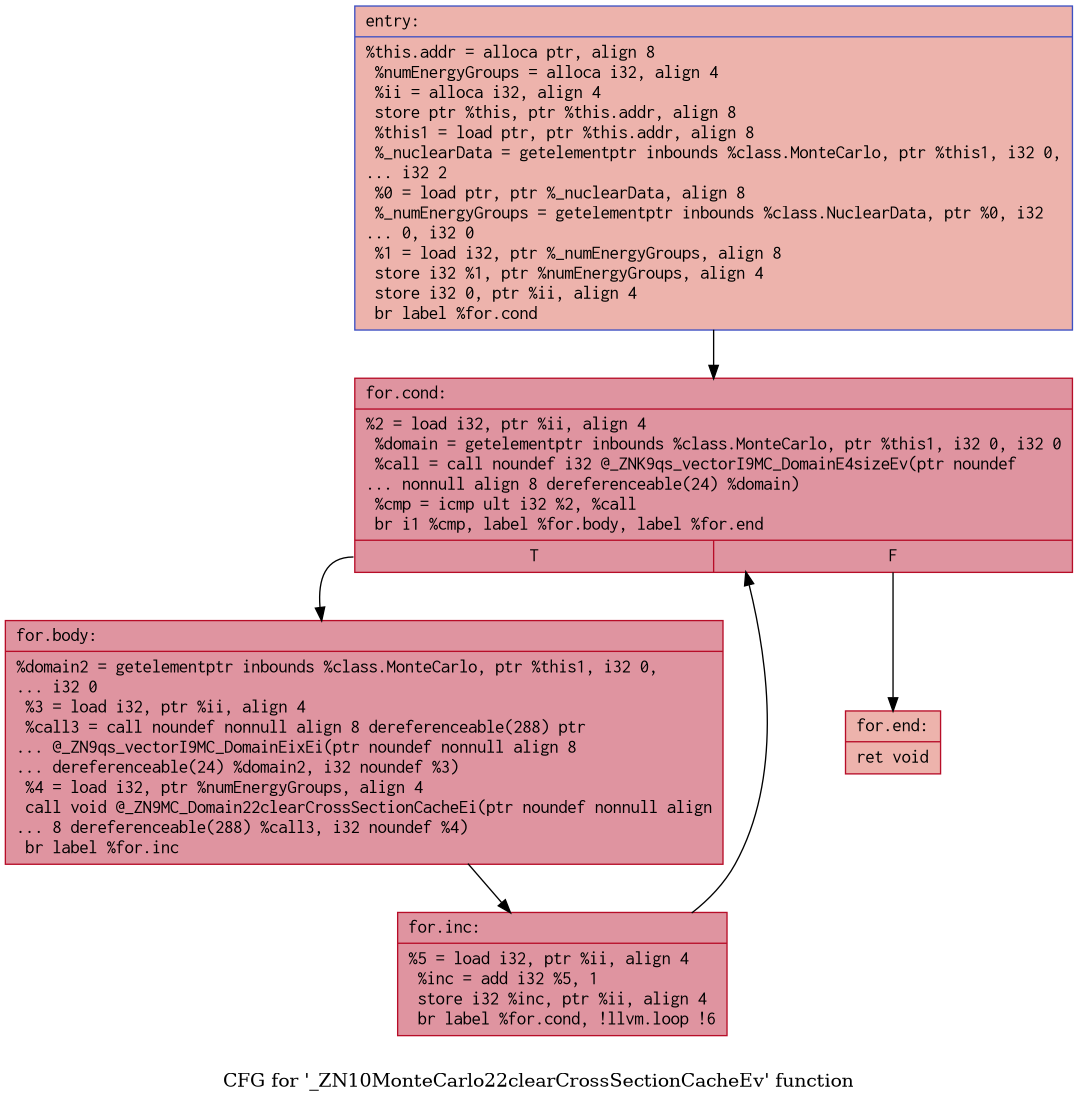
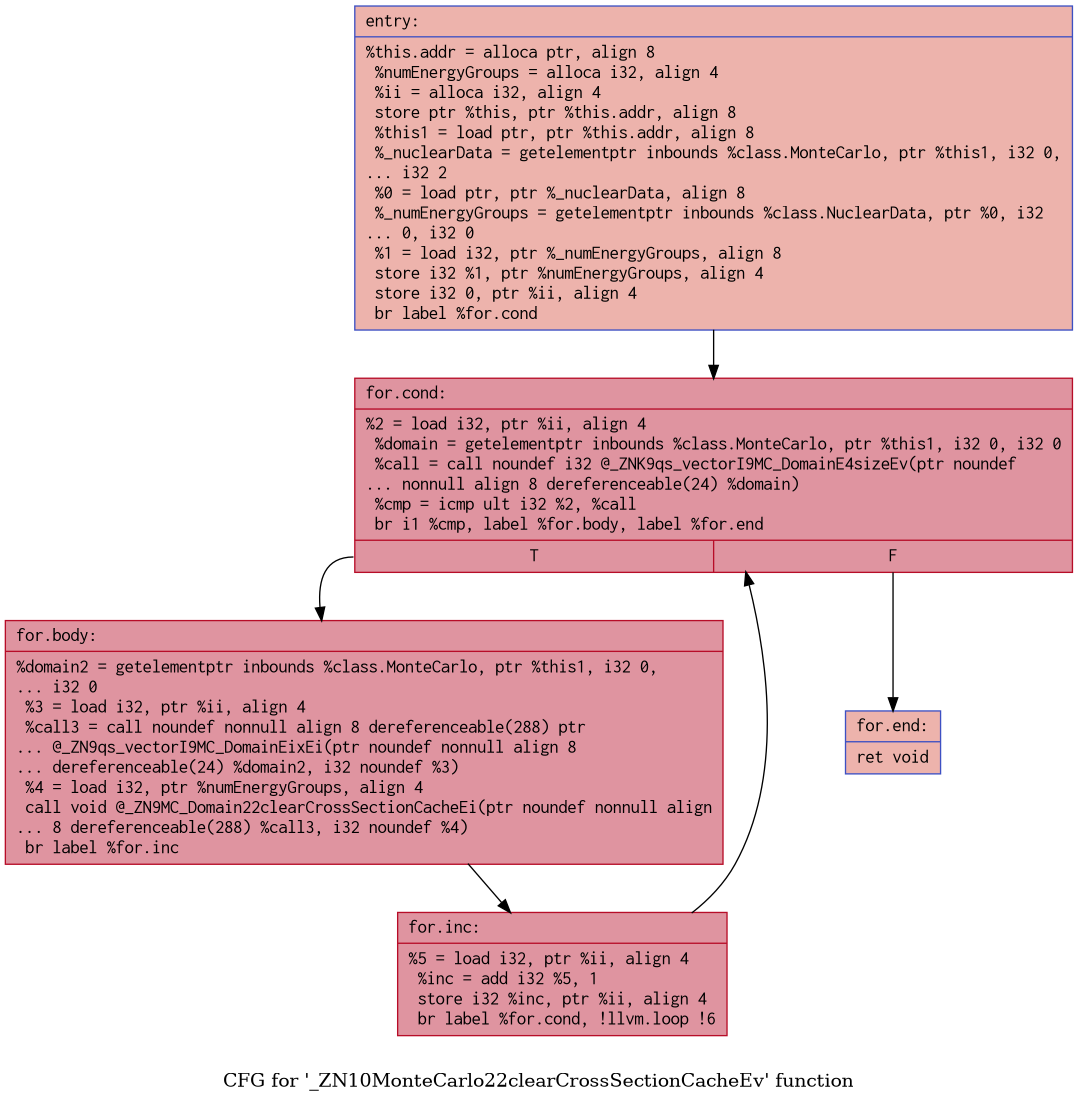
(893, 742) -> (893, 742)
